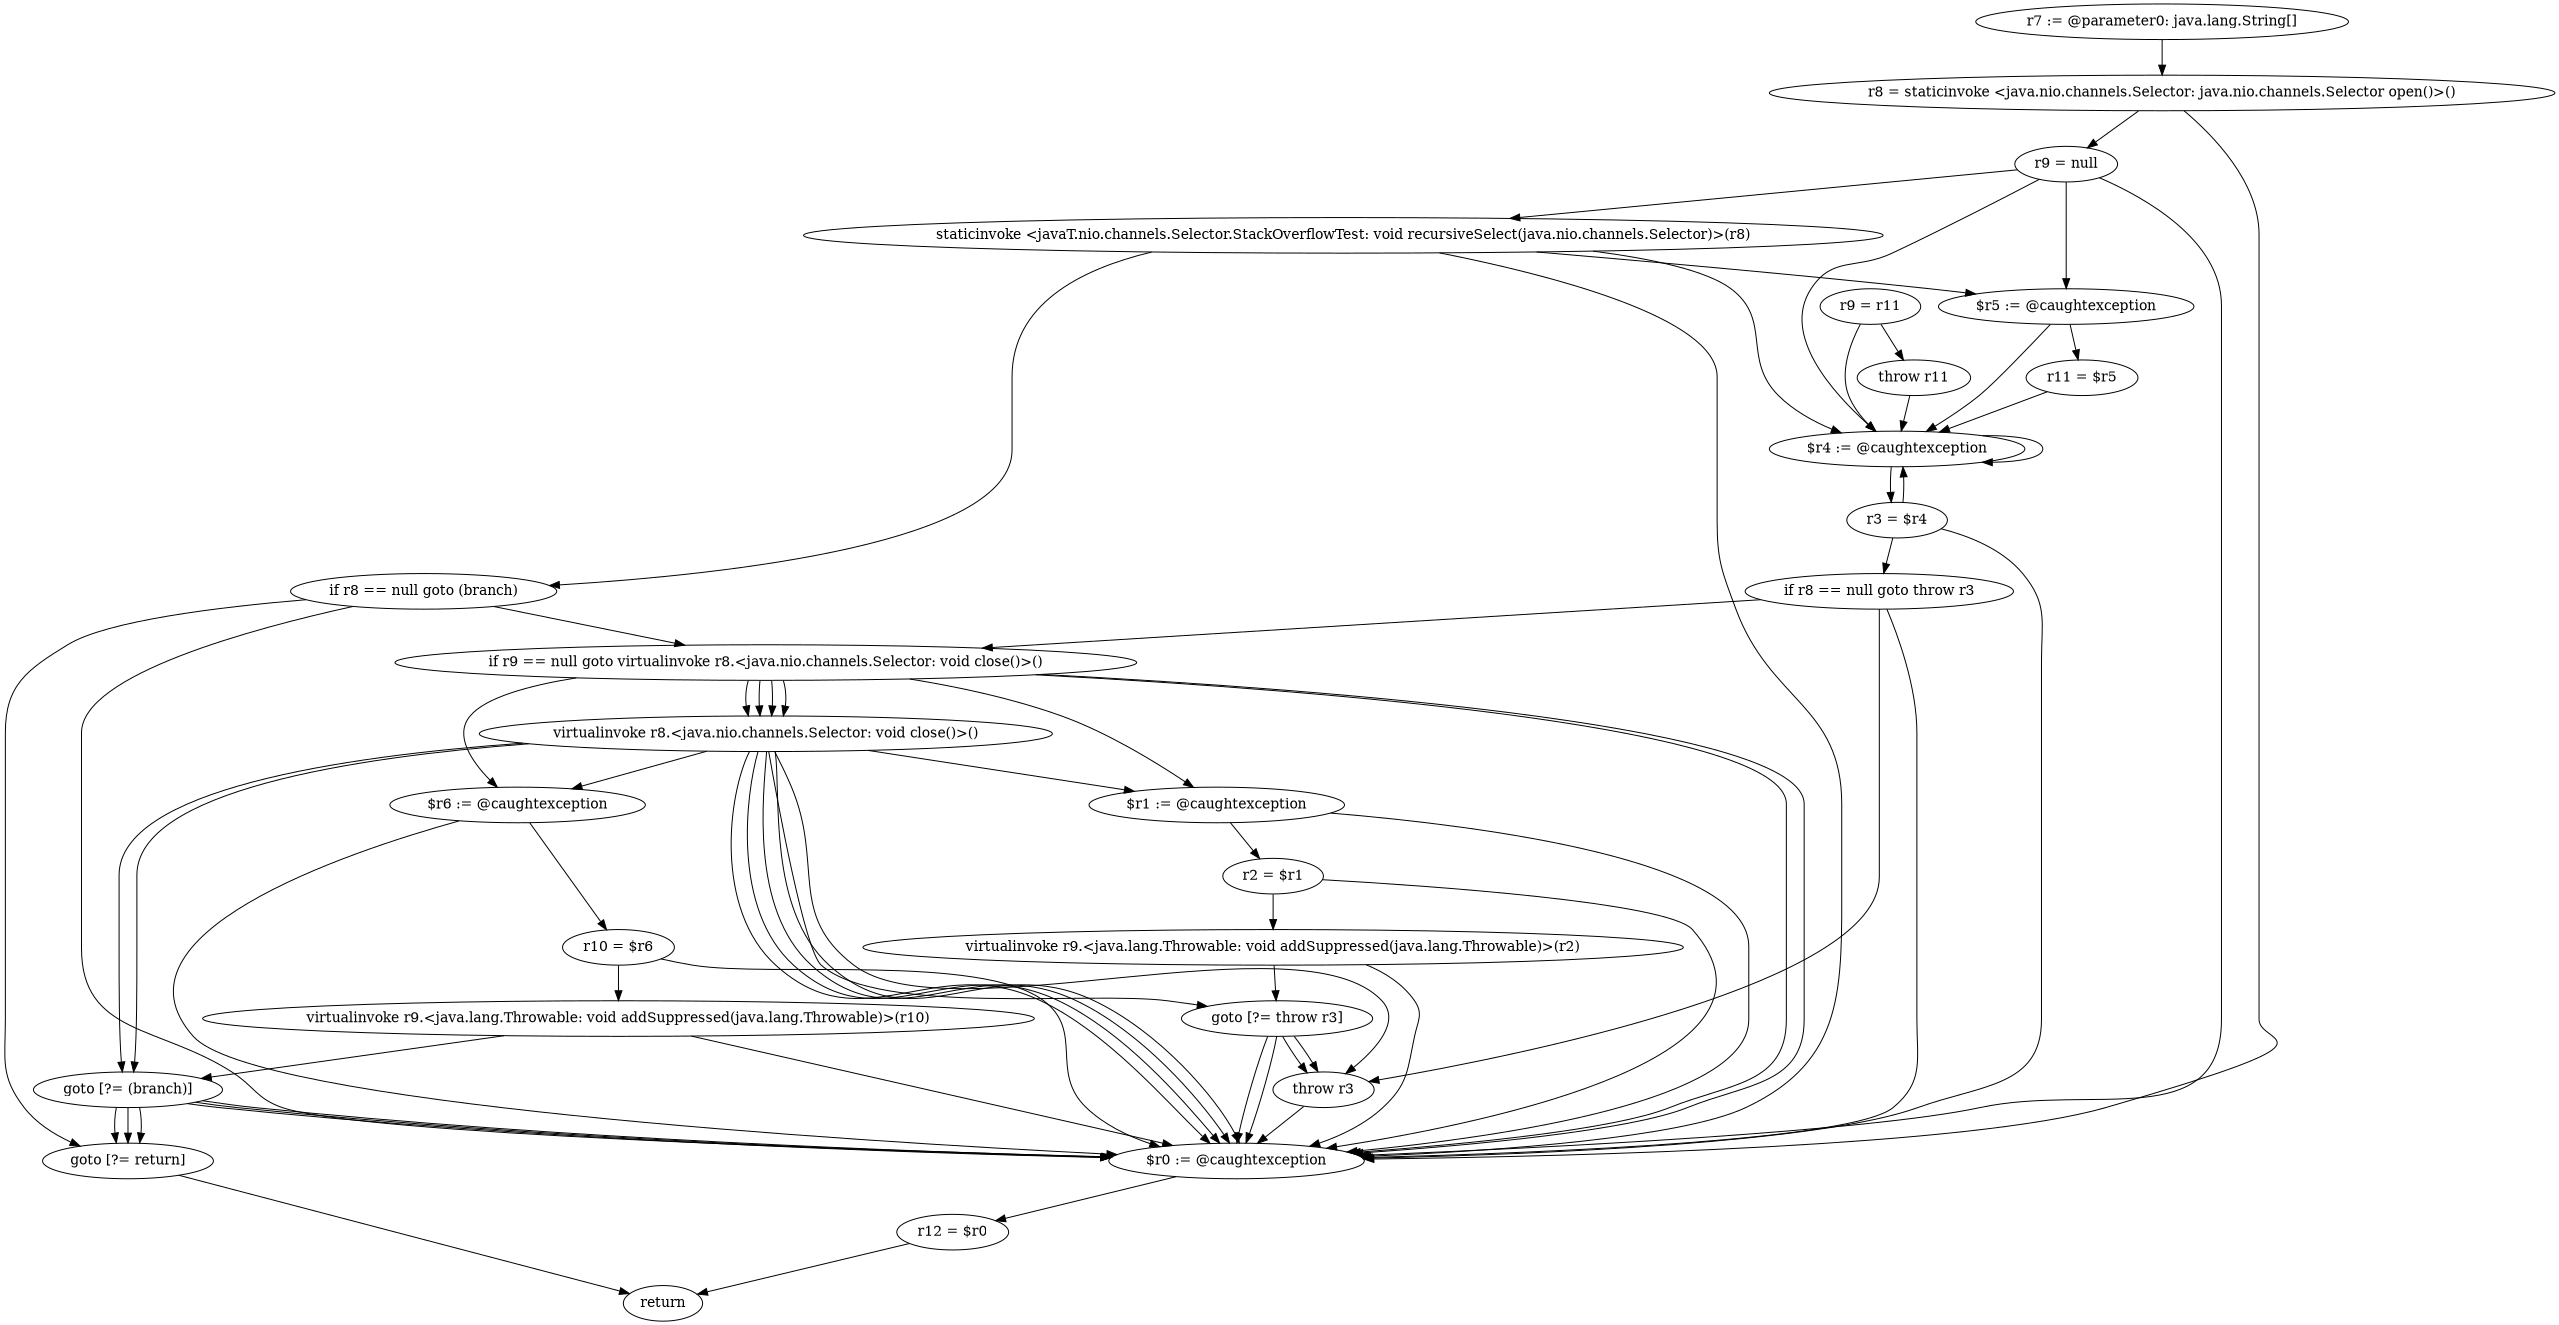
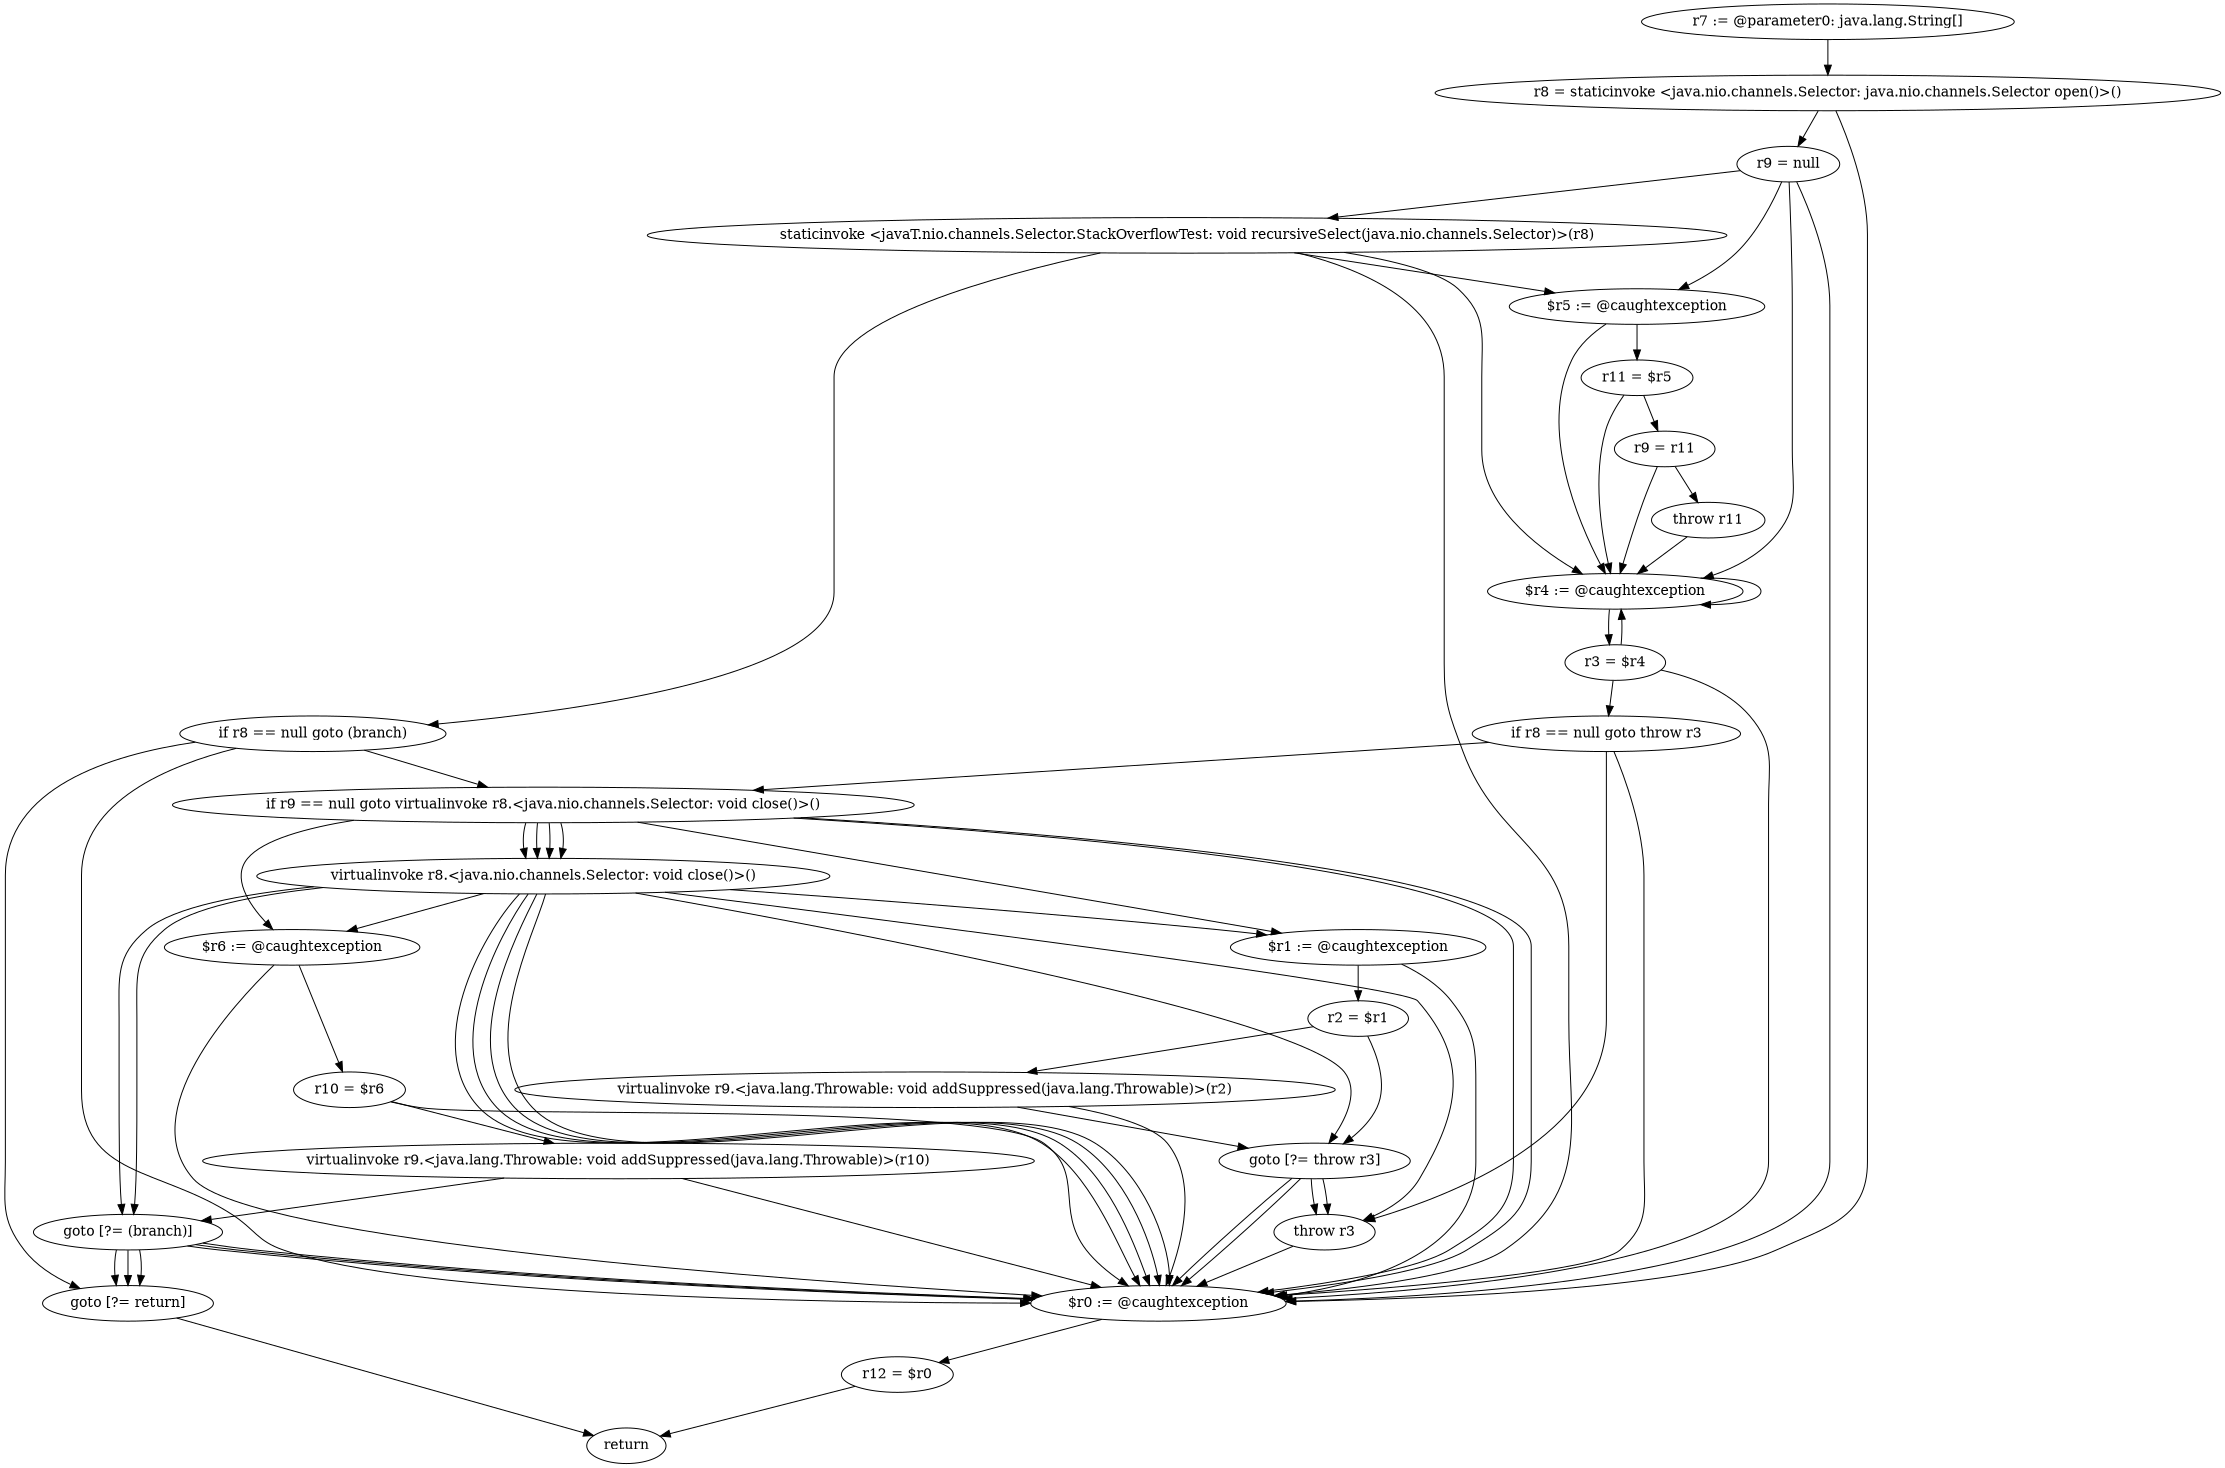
none -> (1649, 408)
(1714, 982) -> (1381, 1091)
